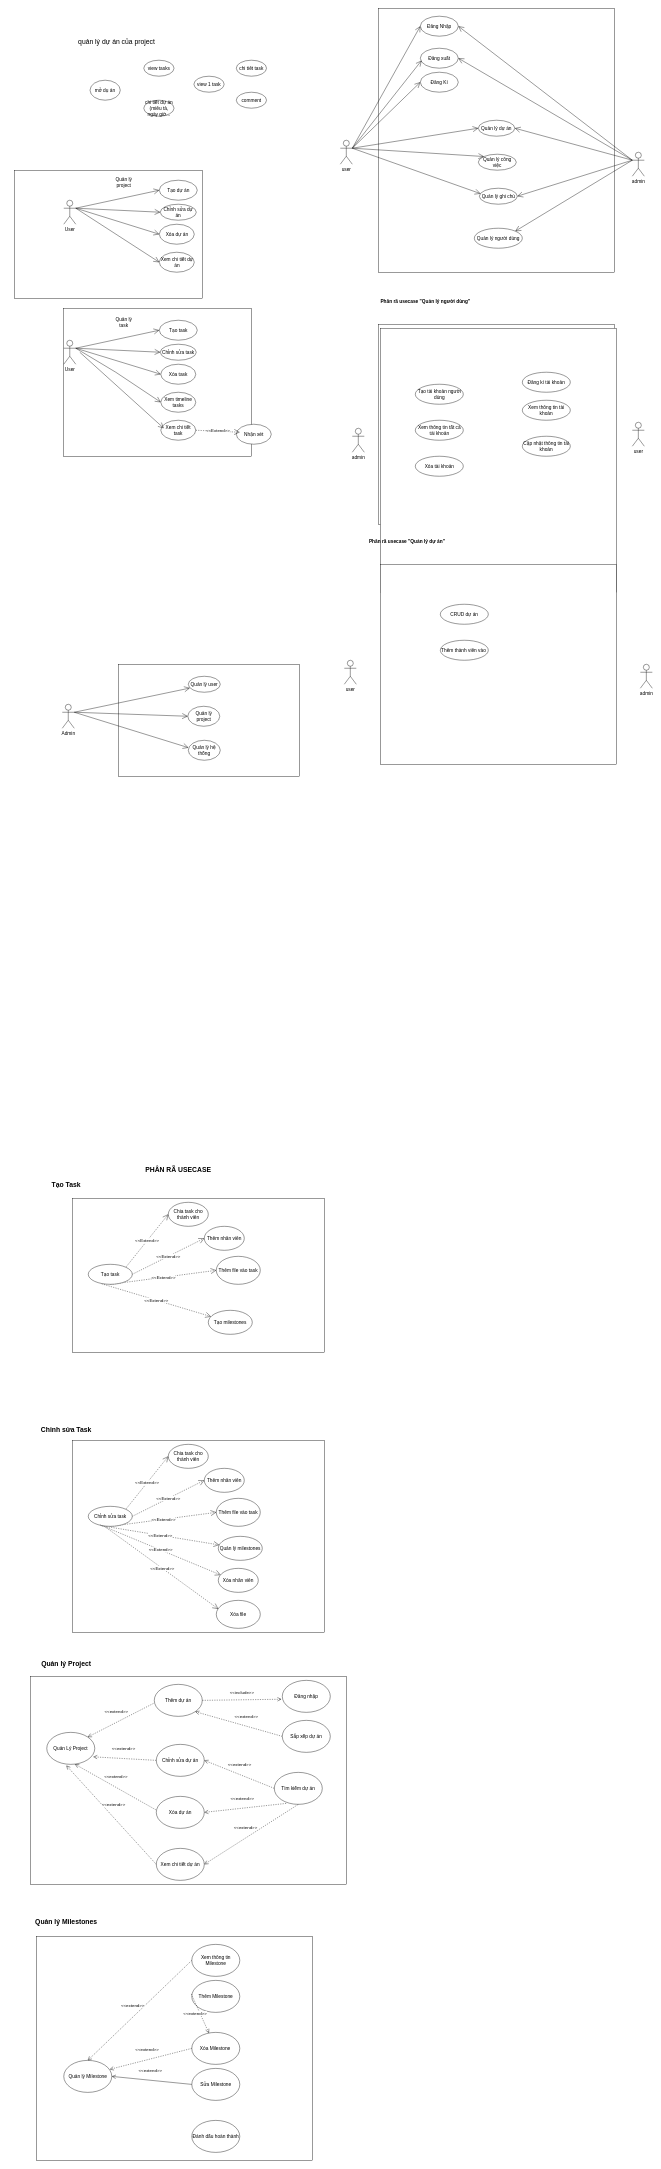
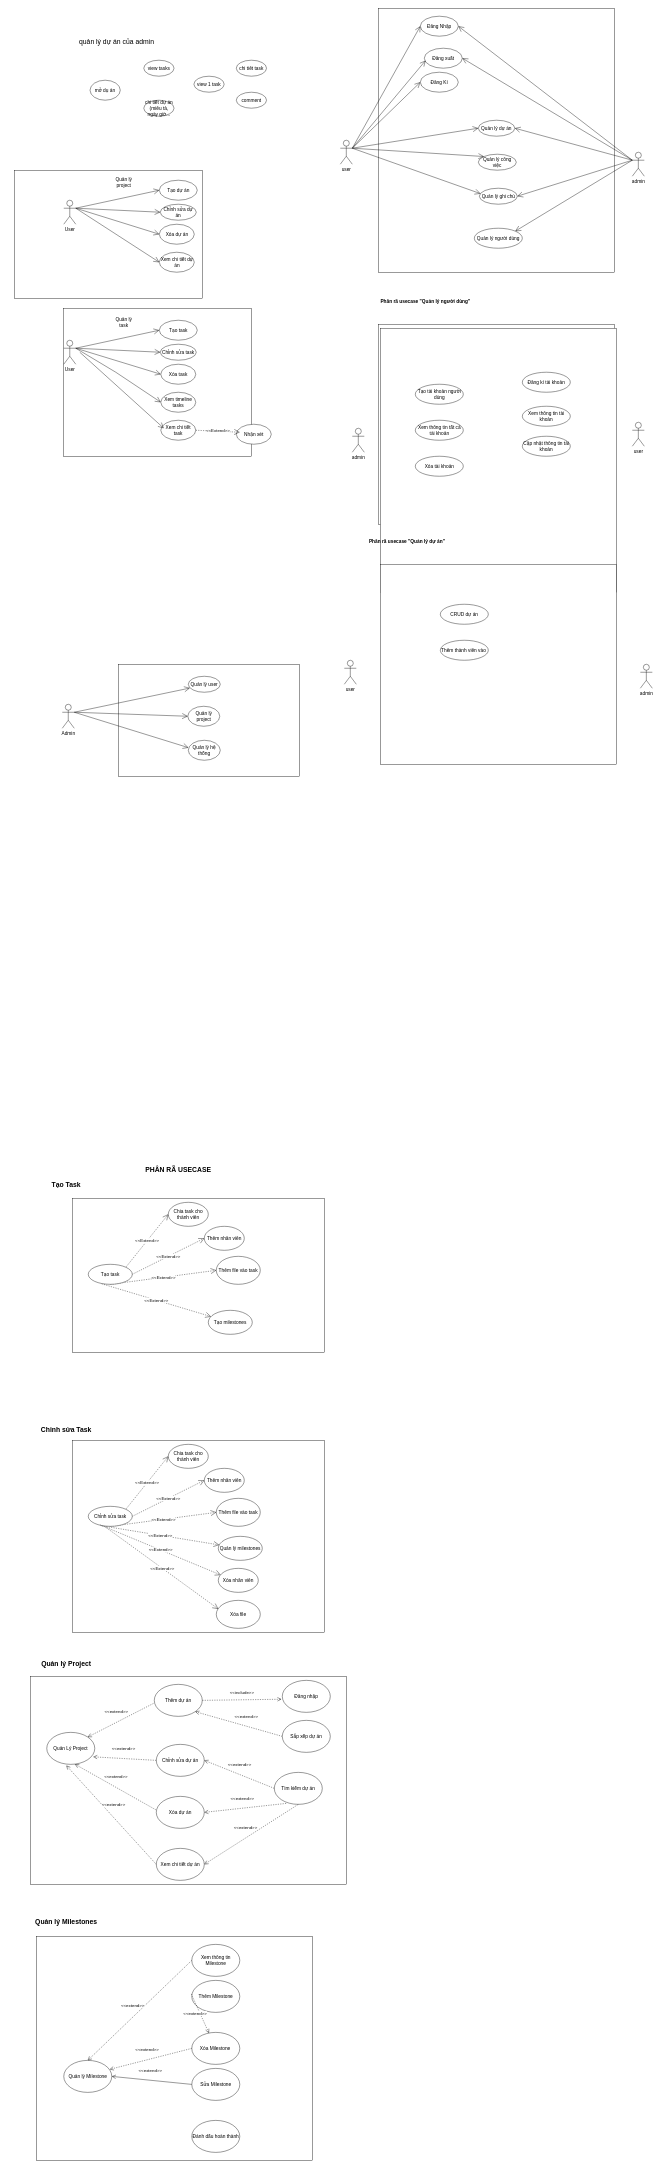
(117, 42) -> (117, 42)
(439, 58) -> (443, 58)
(546, 410) -> (546, 416)
